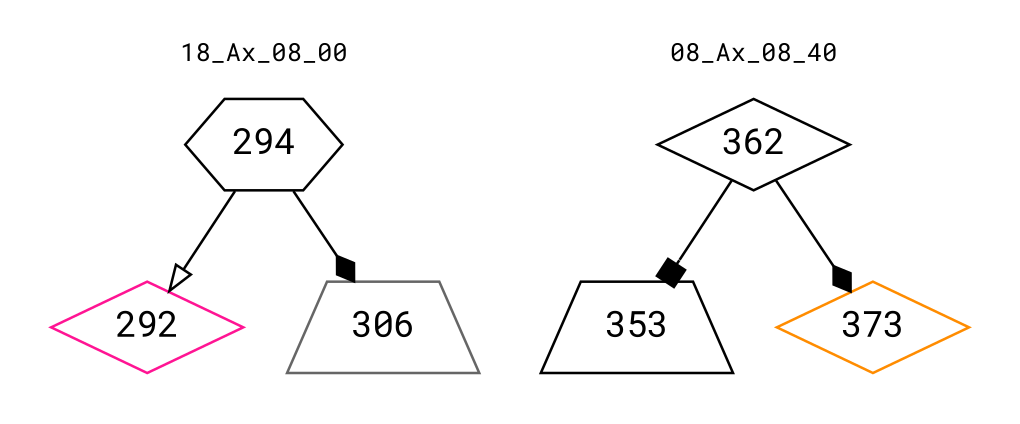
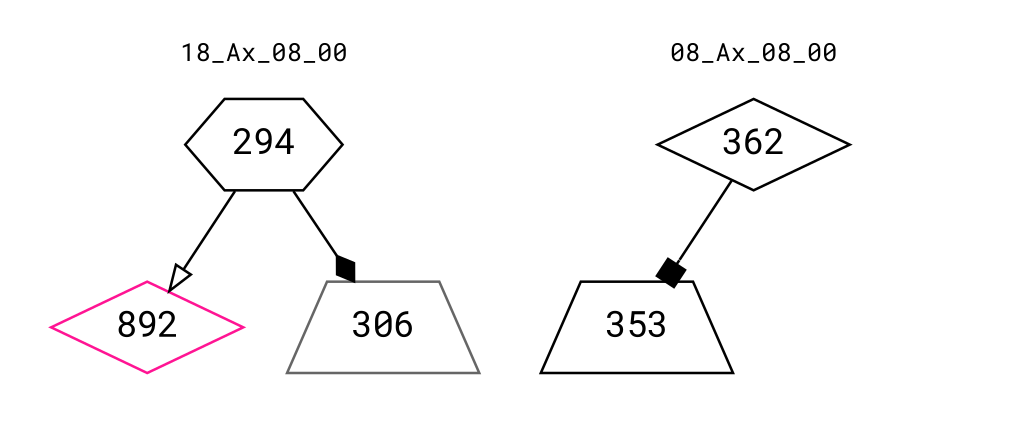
(755, 55) -> (755, 55)
(147, 327) -> (147, 327)
(873, 327) -> none
